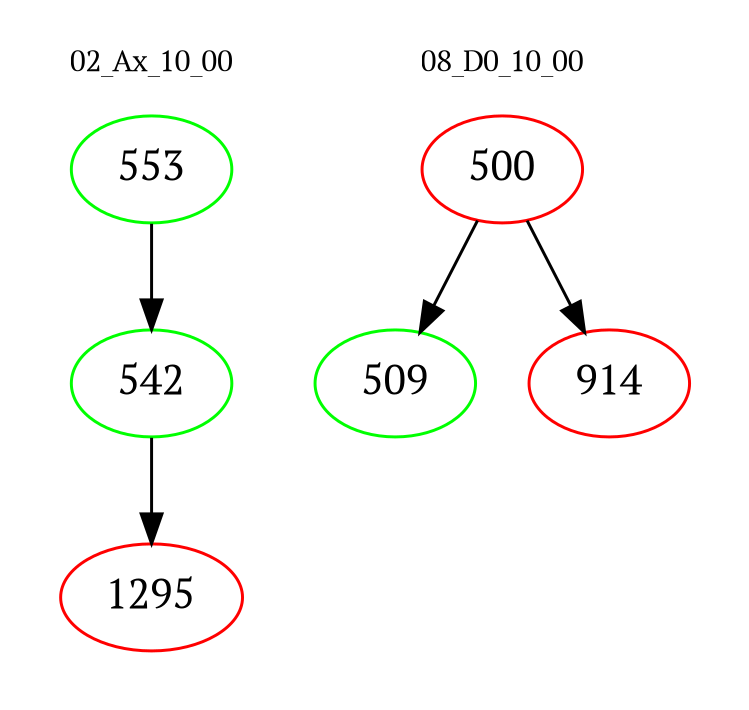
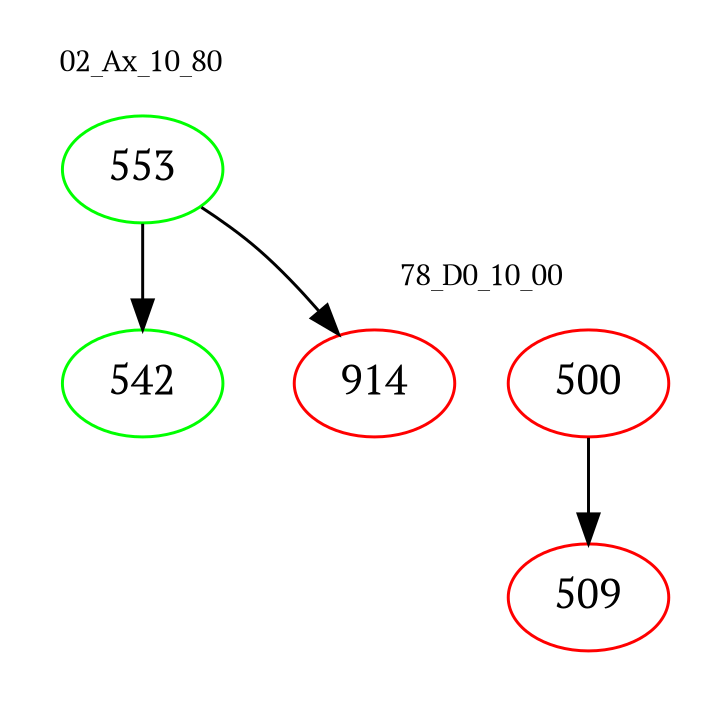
(152, 64) -> (141, 64)
(502, 64) -> (482, 278)
(549, 263) -> (289, 279)
(395, 383) -> (588, 597)
(152, 597) -> none
